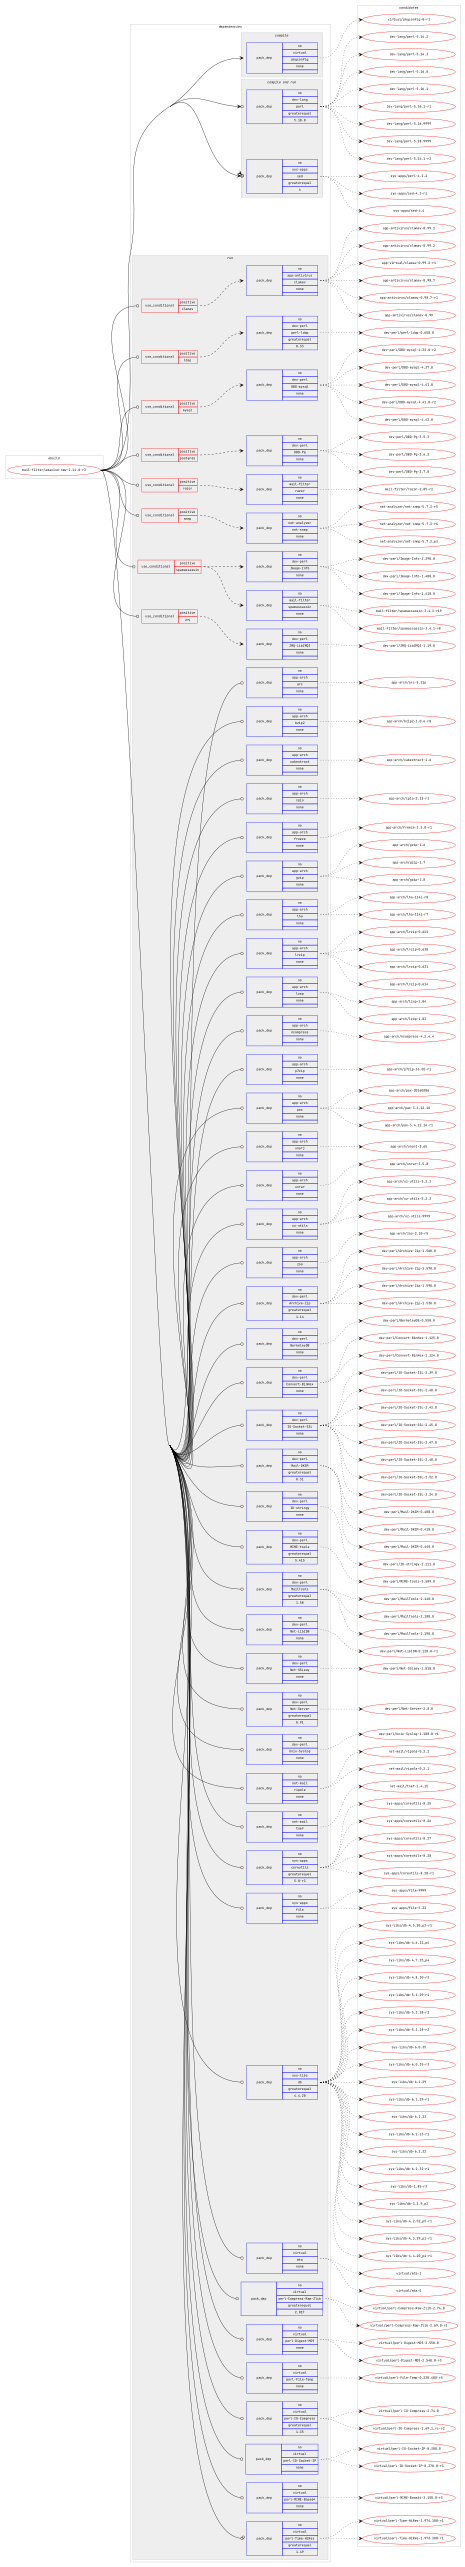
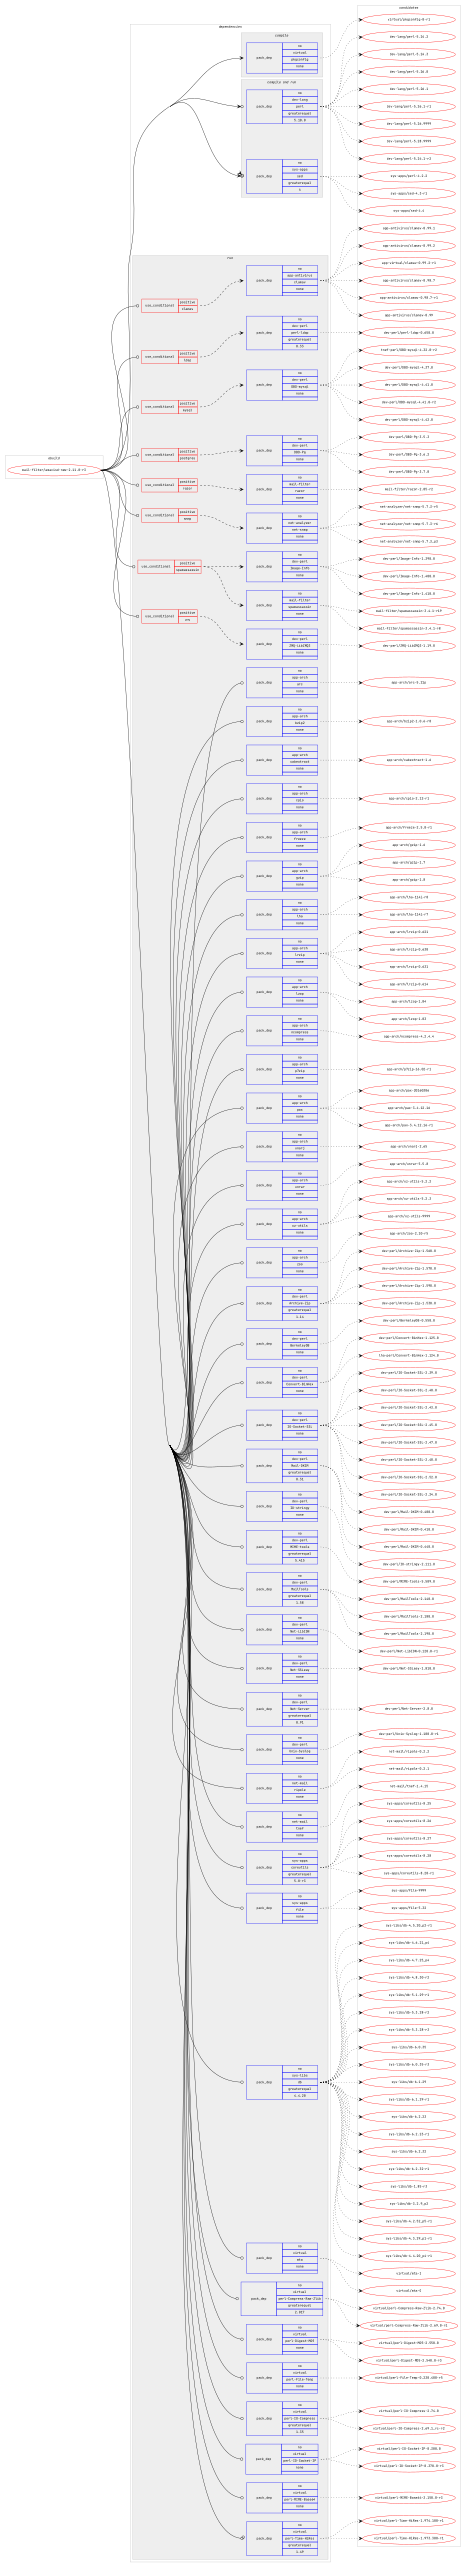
(409, 350) -> (409, 350)
(409, 1356) -> (409, 1356)
